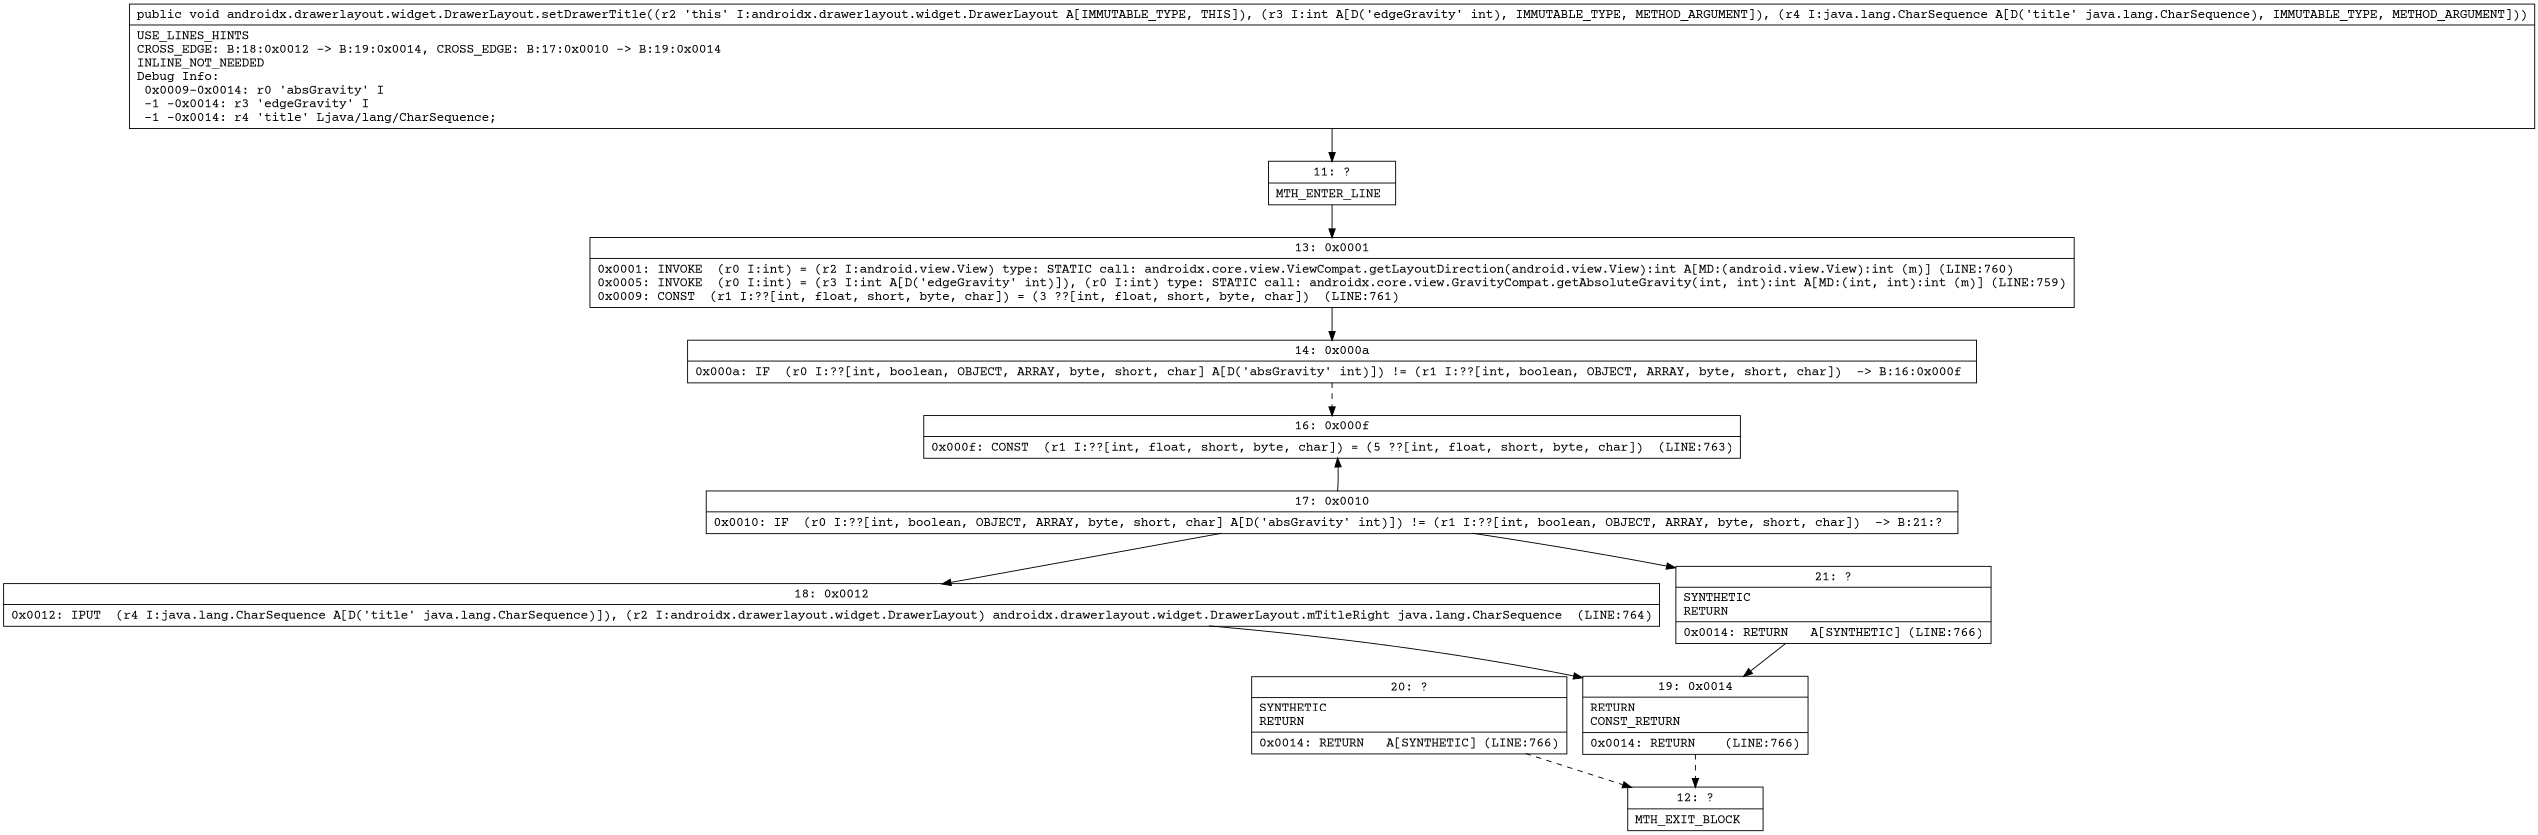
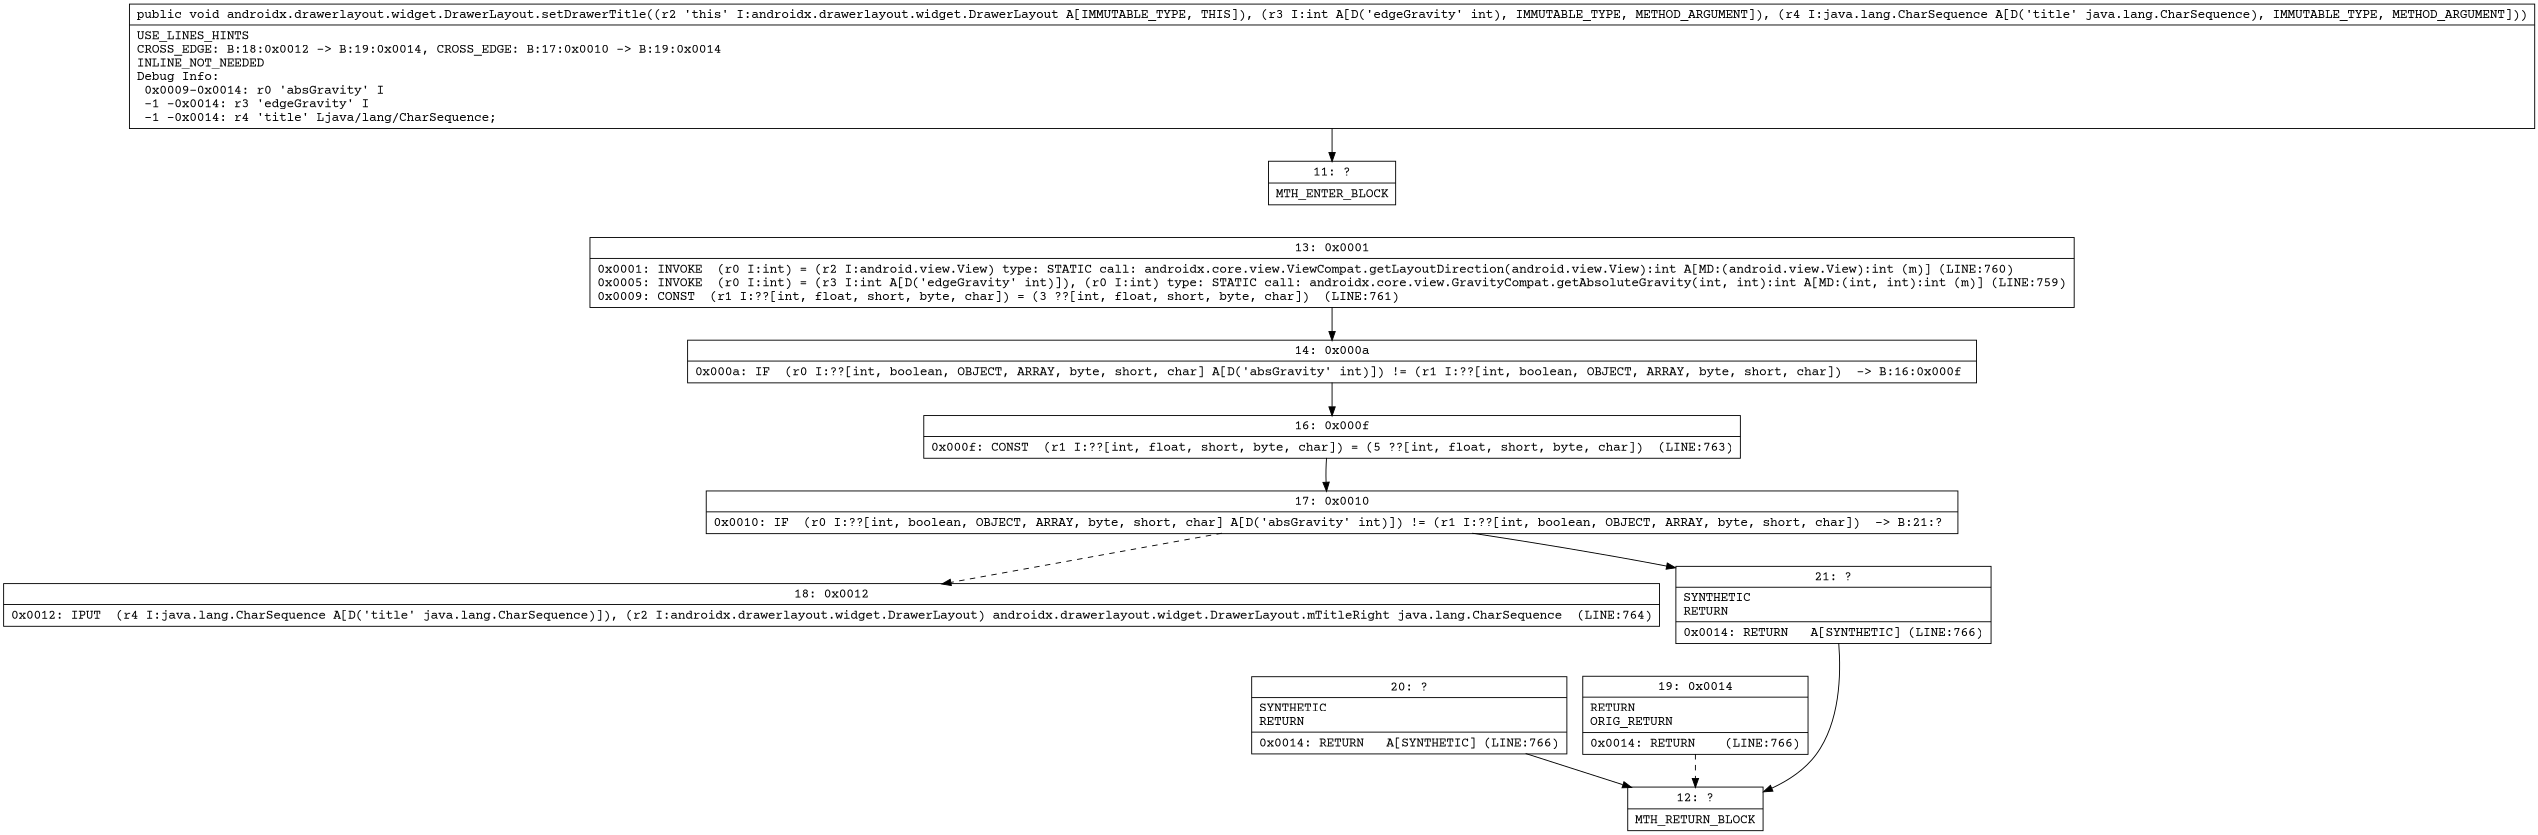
(1328, 193) -> (1332, 193)
(1332, 217) -> none
(1332, 395) -> (1332, 395)
(1338, 479) -> (1326, 470)
(1086, 558) -> (1086, 558)
(1392, 646) -> none
(1768, 657) -> (1830, 728)
(1635, 721) -> (1631, 721)
(1574, 769) -> (1574, 769)
(1688, 819) -> (1695, 819)
